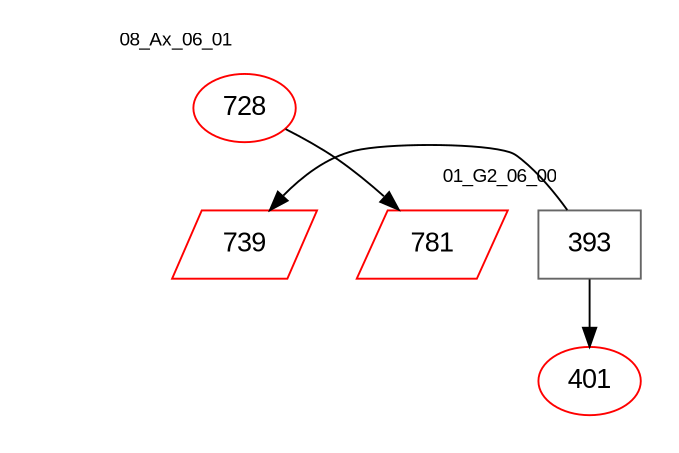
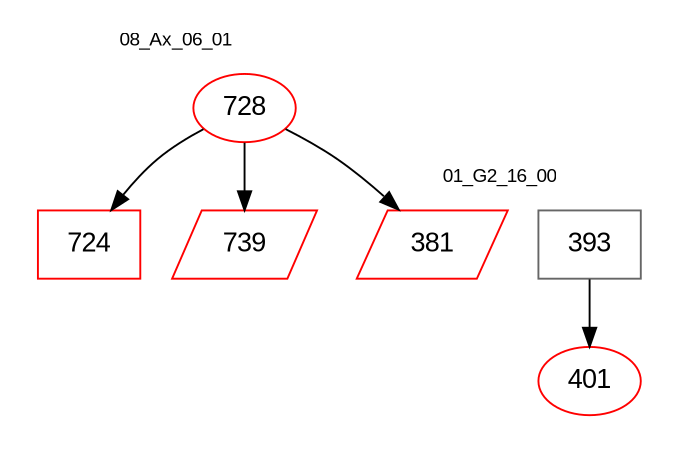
(431, 145) -> (245, 167)
(500, 177) -> (500, 177)
none -> (89, 245)
(432, 245) -> (432, 245)
